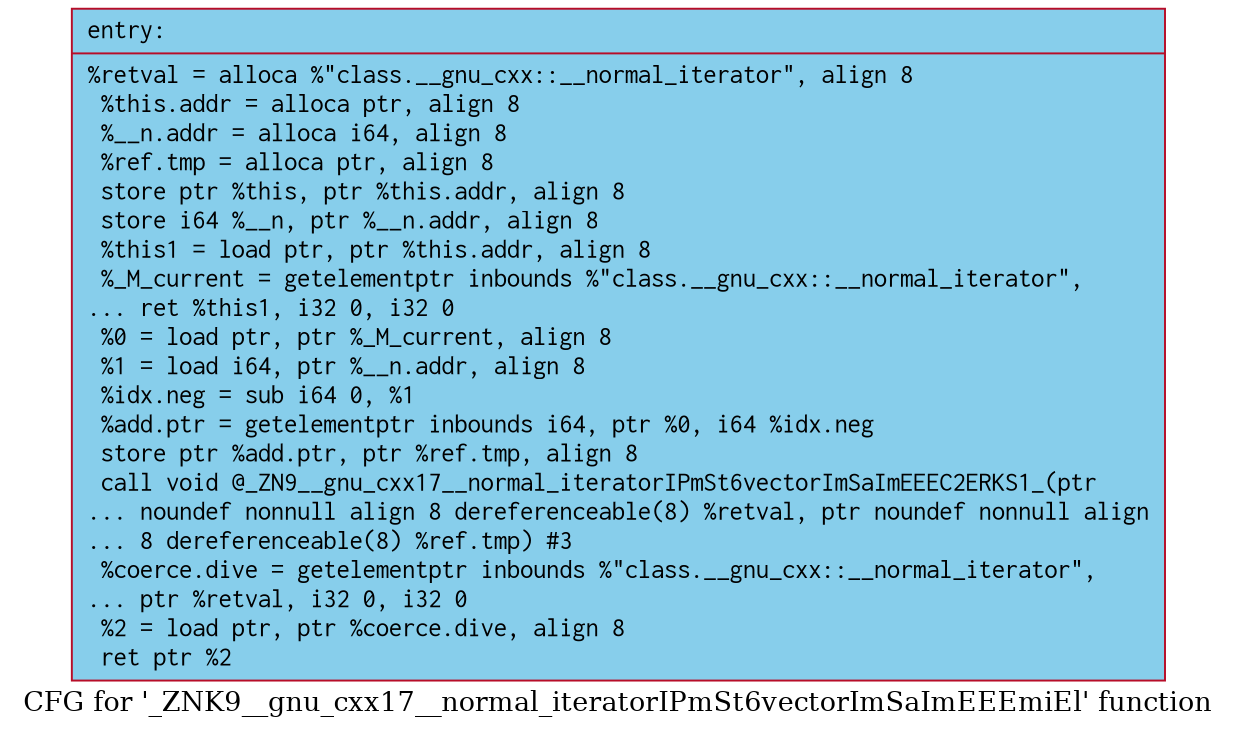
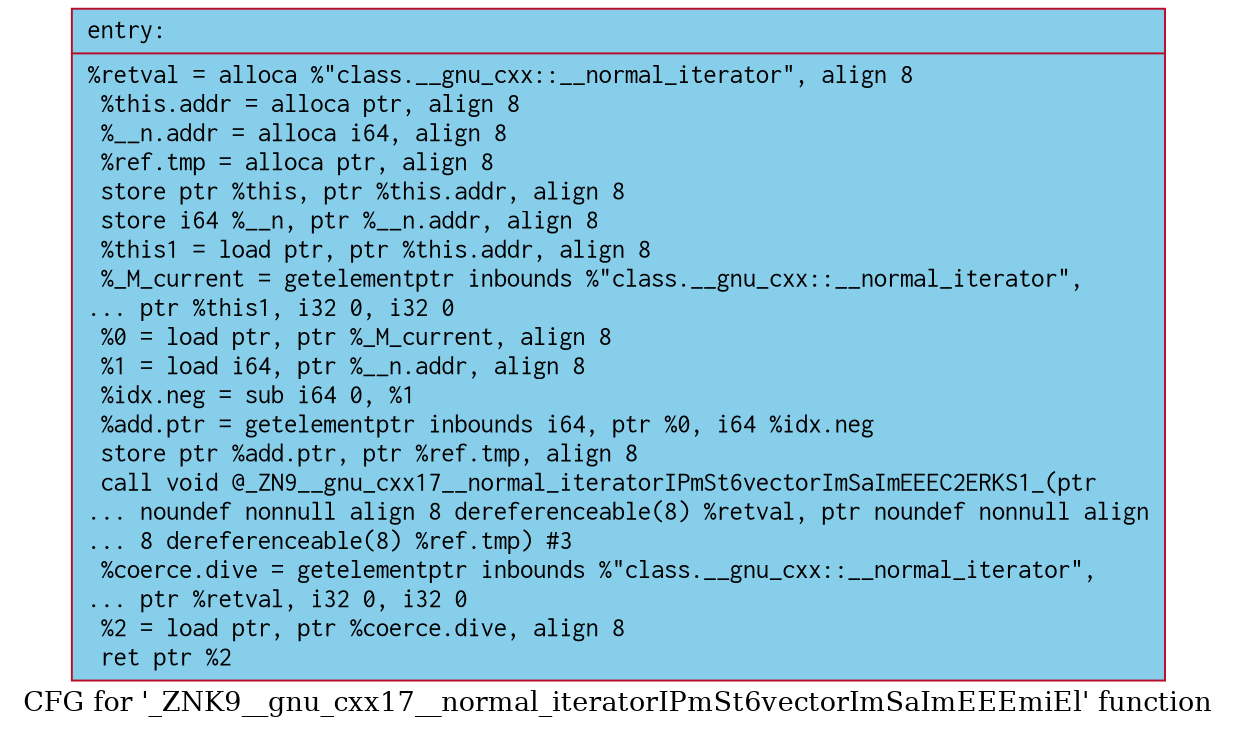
(272, 308) -> (272, 308)
